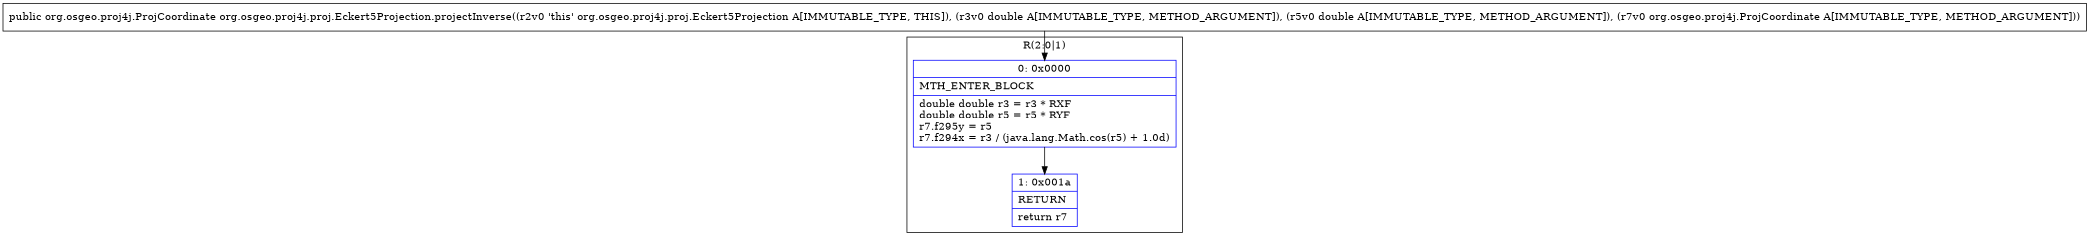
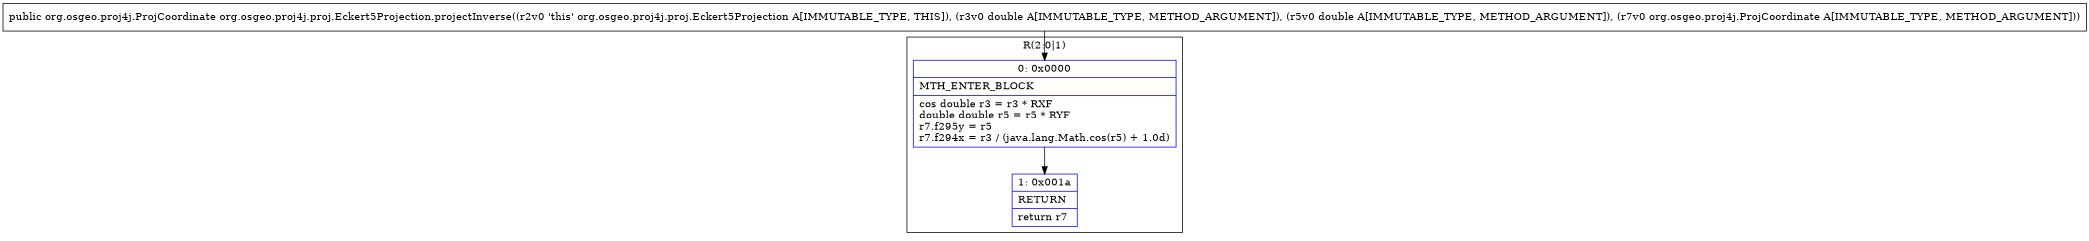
(996, 104) -> (986, 104)
